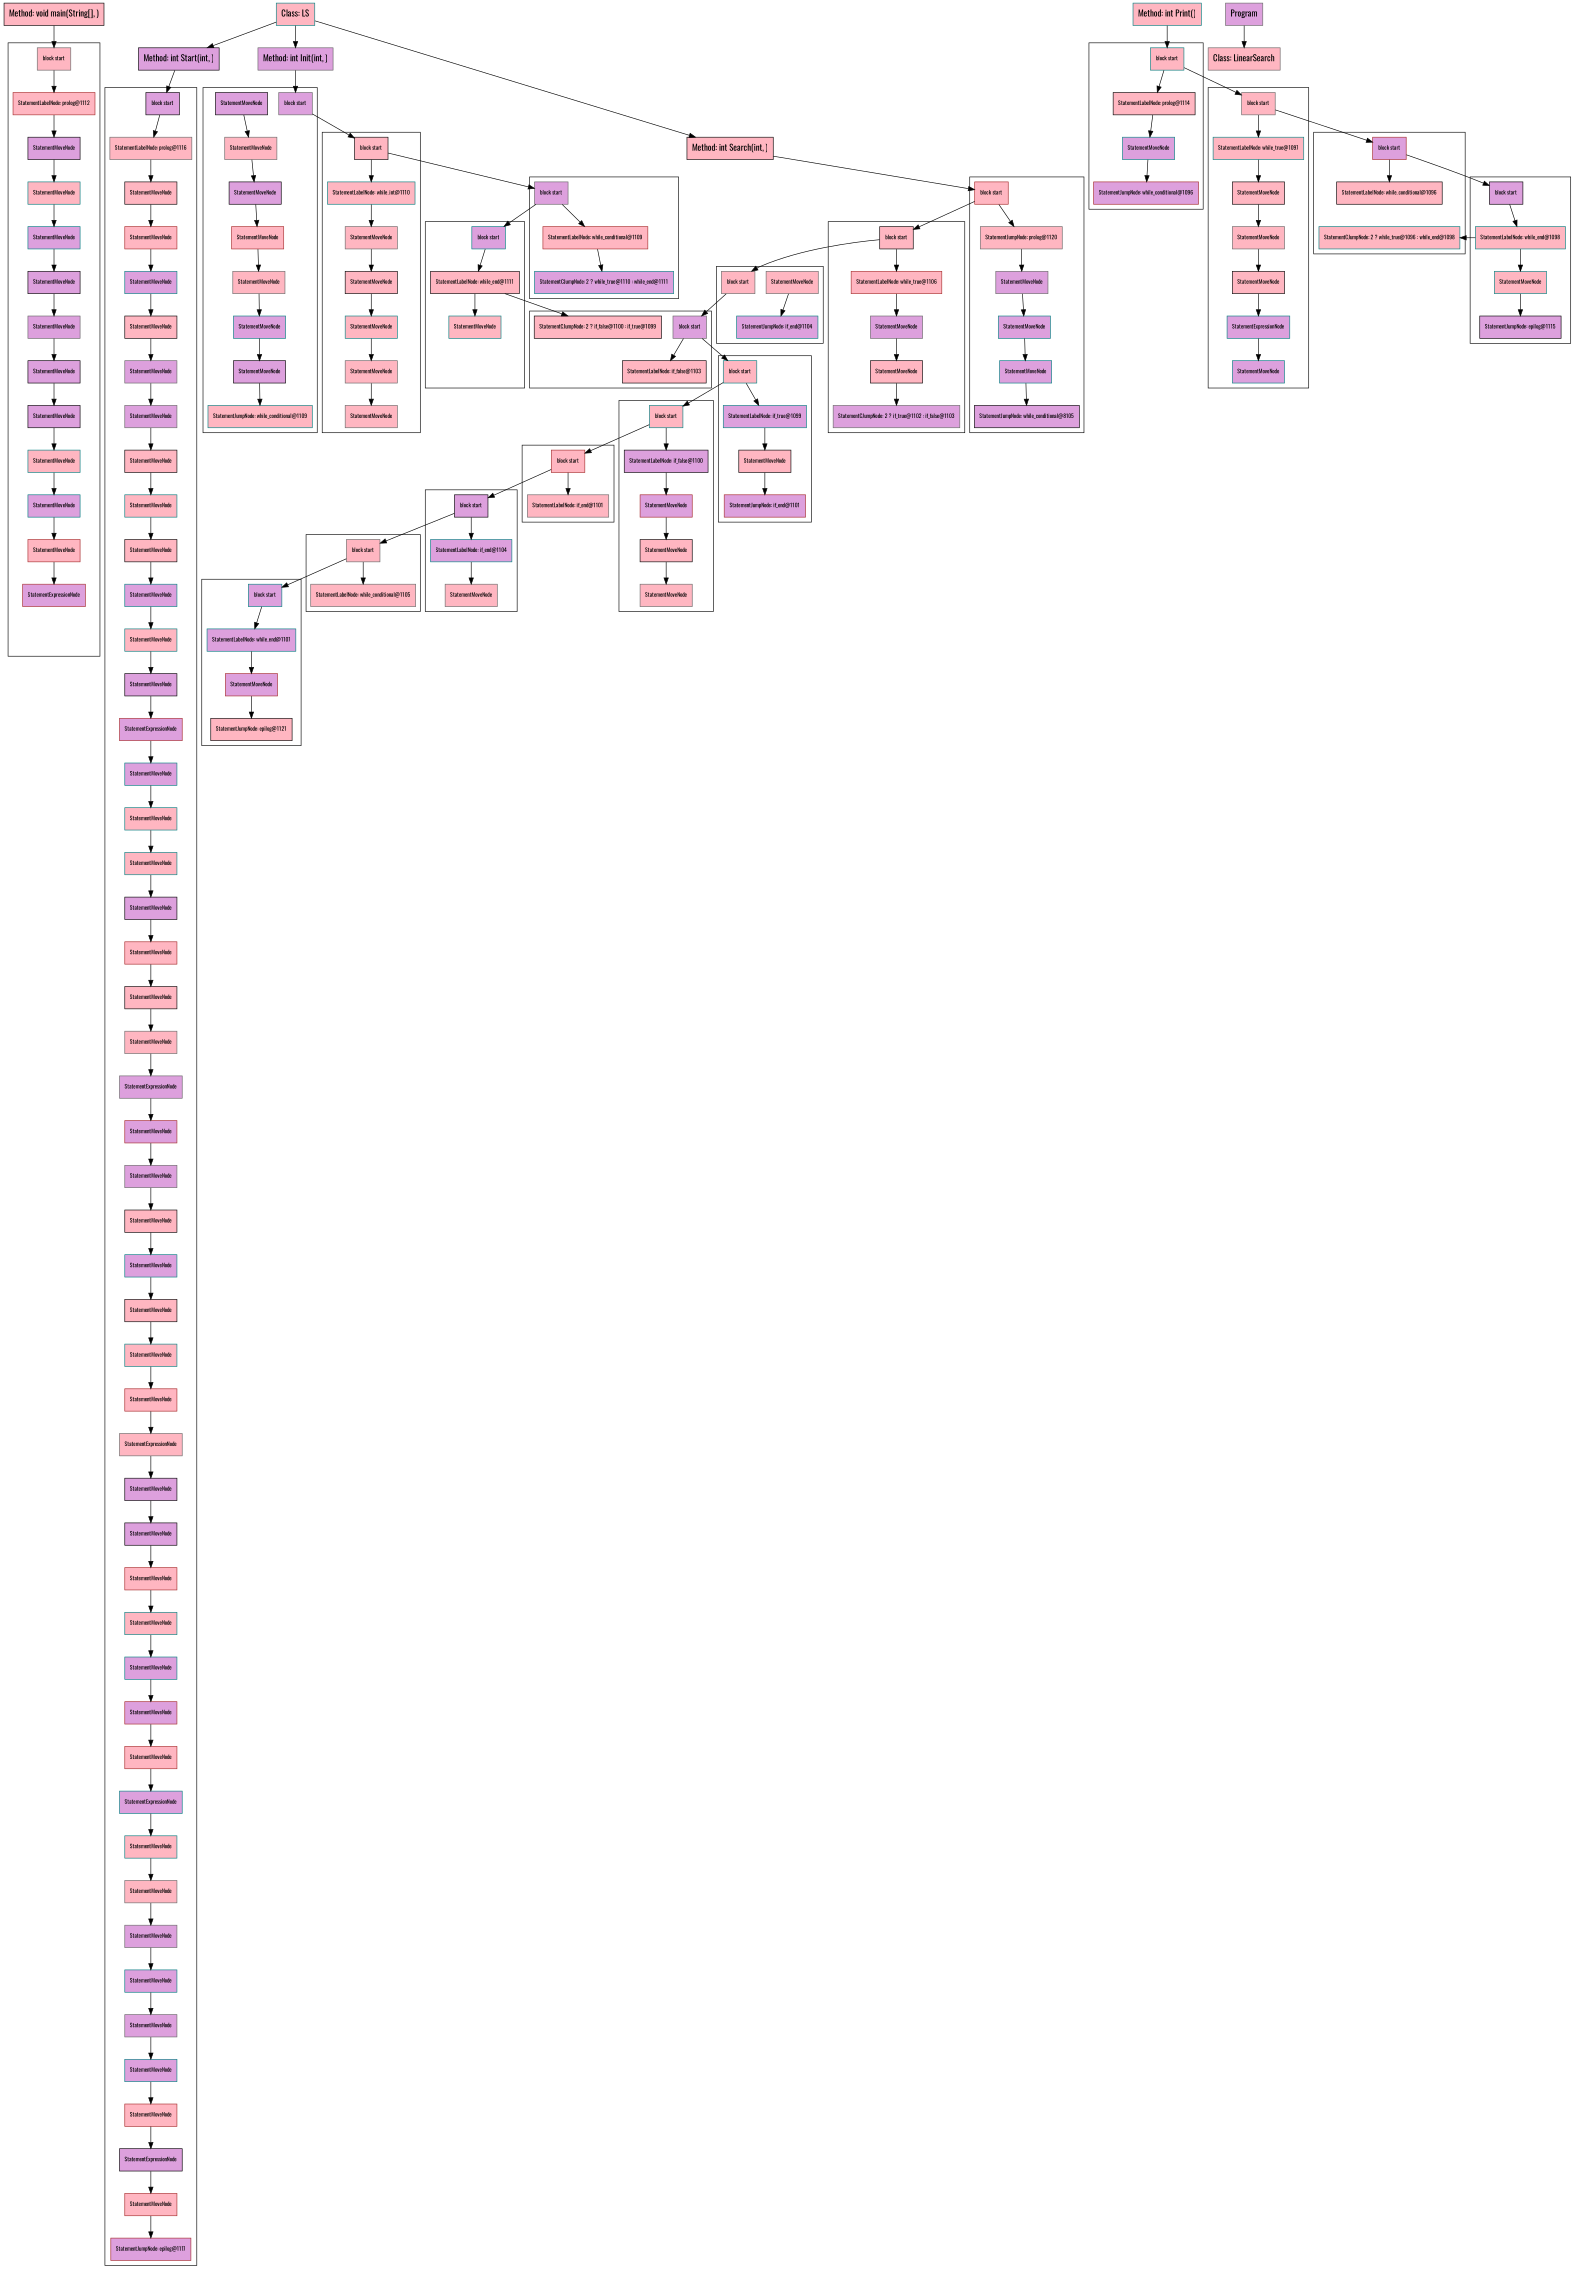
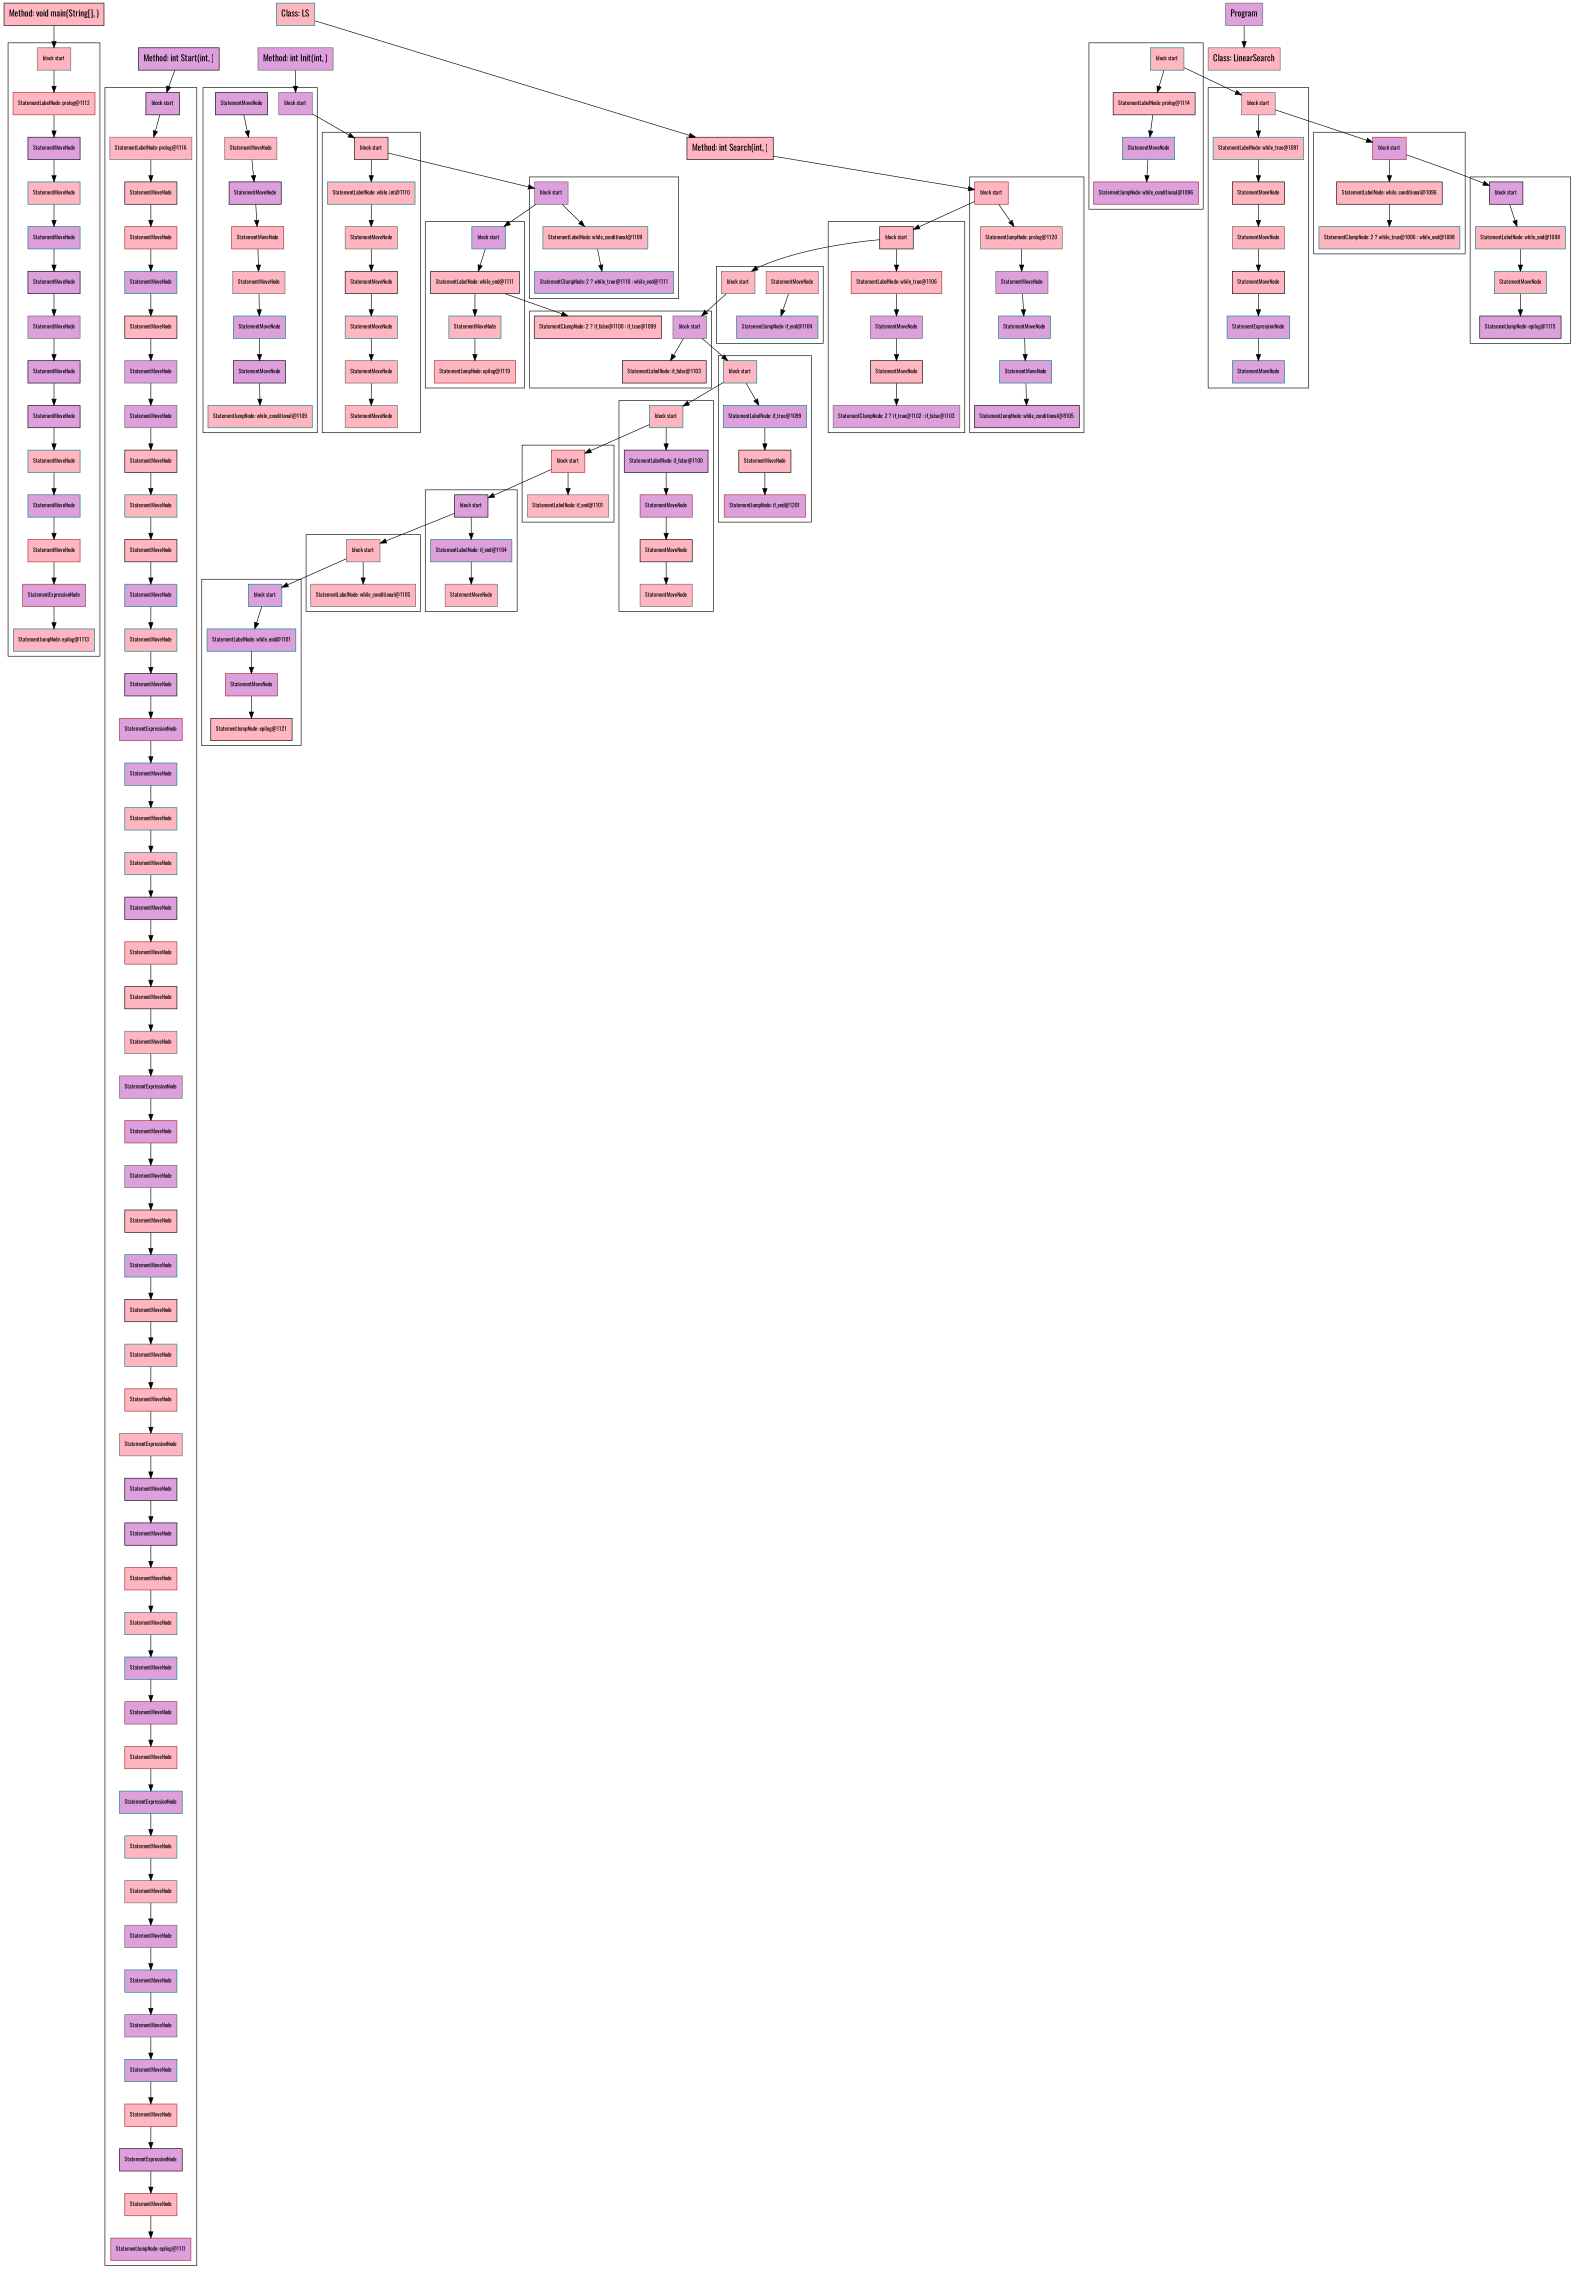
(1167, 14) -> none
(245, 34) -> none
(296, 34) -> none
(595, 238) -> (595, 238)
(1471, 238) -> (1389, 212)
none -> (475, 372)
(765, 506) -> (765, 506)
none -> (54, 640)
